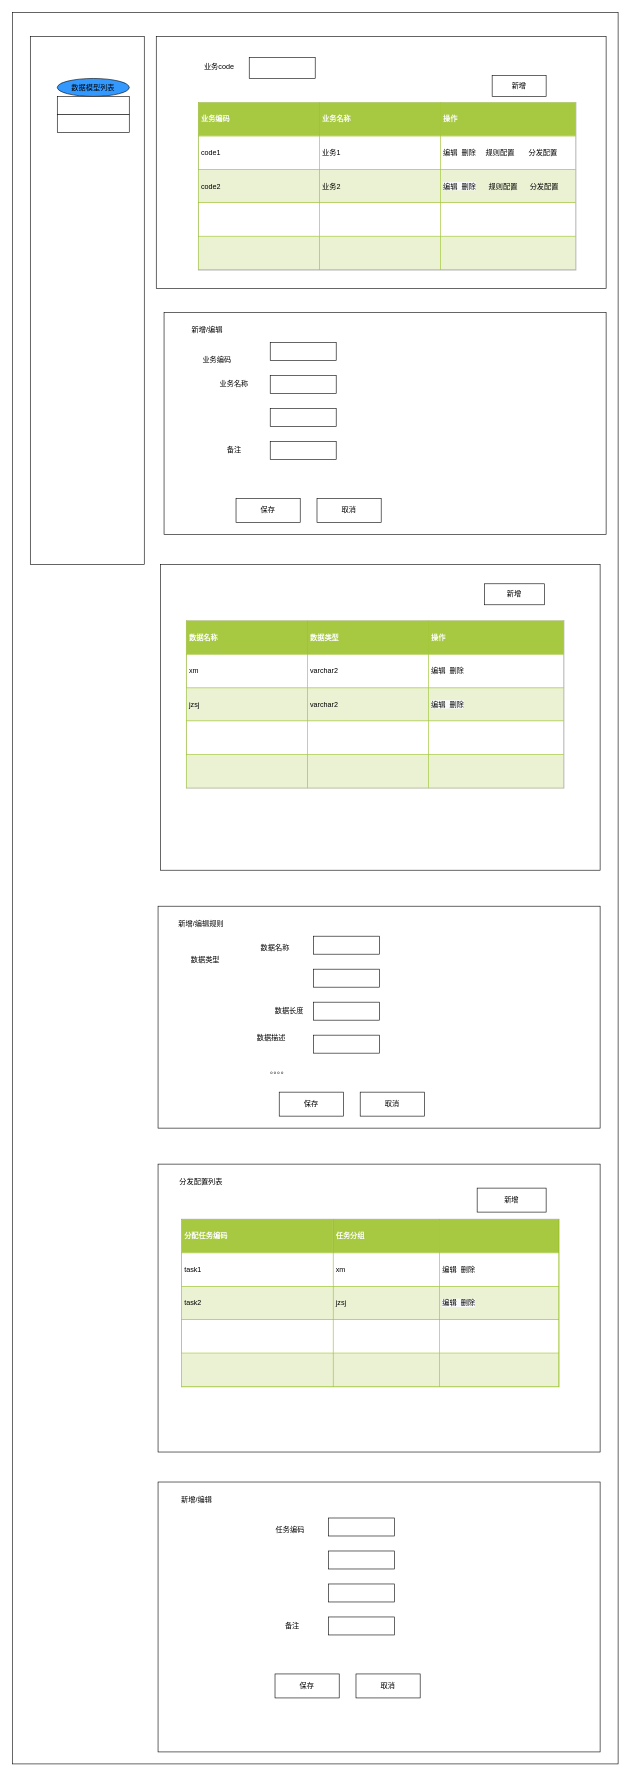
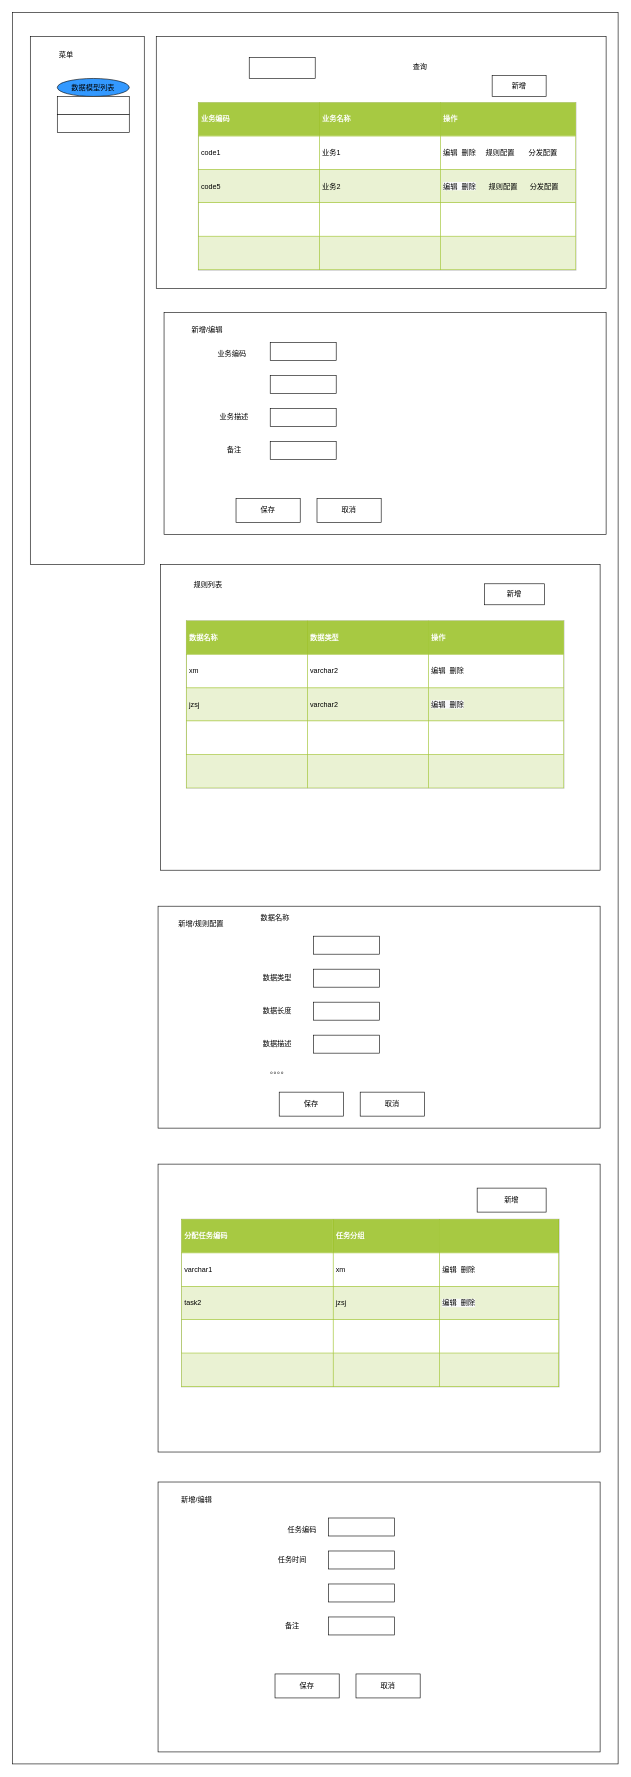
none -> (66, 54)
(219, 66) -> none
none -> (420, 66)
(235, 115) -> (235, 115)
(217, 360) -> (232, 354)
(234, 384) -> none
none -> (234, 417)
none -> (208, 585)
(201, 924) -> (201, 924)
(275, 948) -> (275, 918)
(206, 960) -> (278, 978)
(290, 1011) -> (278, 1011)
(272, 1038) -> (278, 1044)
(201, 1182) -> none
(218, 1232) -> (219, 1232)
(290, 1530) -> (302, 1530)
none -> (293, 1560)
